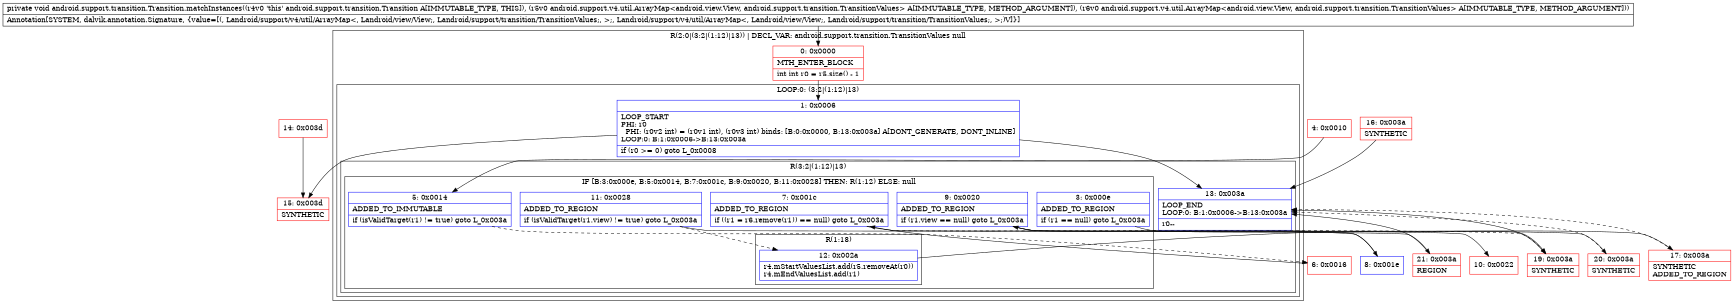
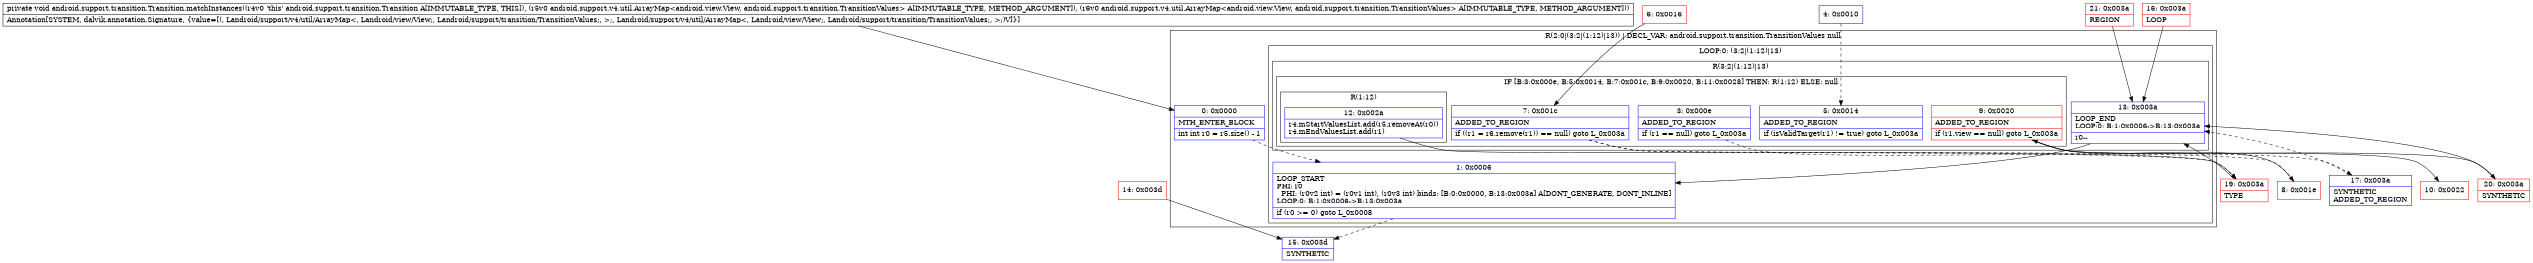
(818, 63) -> (1219, 123)
(818, 88) -> (1288, 153)
(1329, 129) -> (1841, 15)
(1386, 134) -> (2157, 20)
(456, 144) -> (1360, 230)
(1112, 151) -> (1886, 171)
(891, 160) -> (1841, 66)
(303, 209) -> (1308, 249)
(398, 209) -> (1801, 123)
(611, 209) -> none
(962, 209) -> (1997, 123)
(1495, 222) -> (2356, 138)
(1124, 231) -> (1942, 153)
(1403, 231) -> (2037, 154)
(999, 238) -> none
(839, 240) -> (1364, 98)
(1382, 265) -> (2299, 190)
(1690, 265) -> (2371, 190)
(1553, 271) -> (2234, 196)
